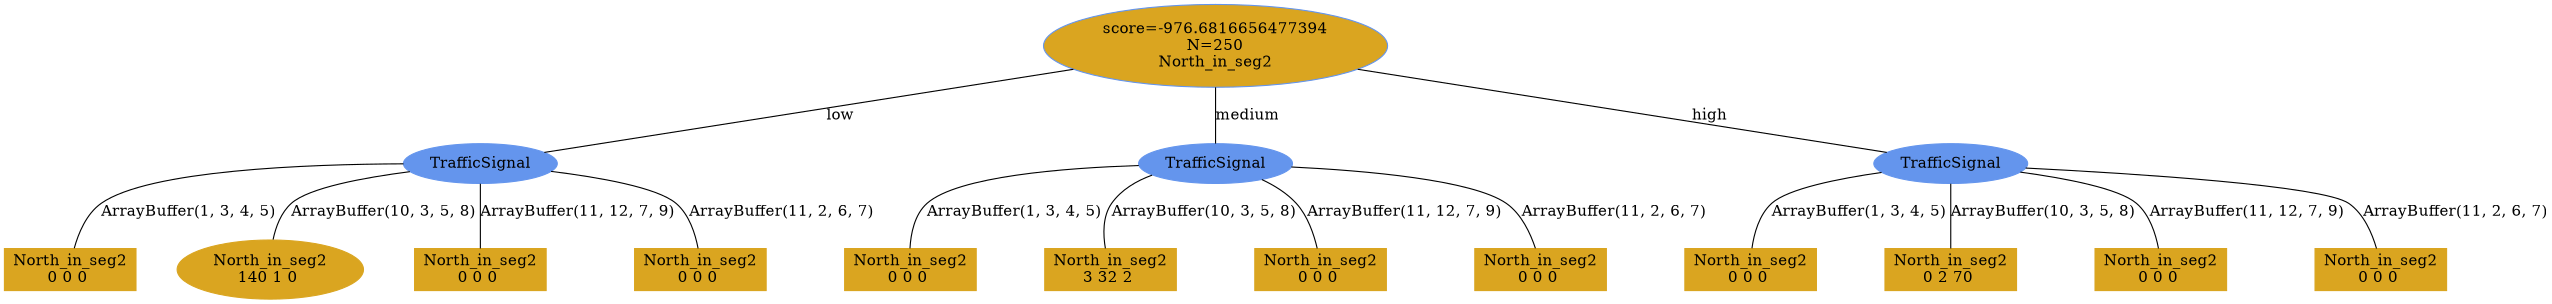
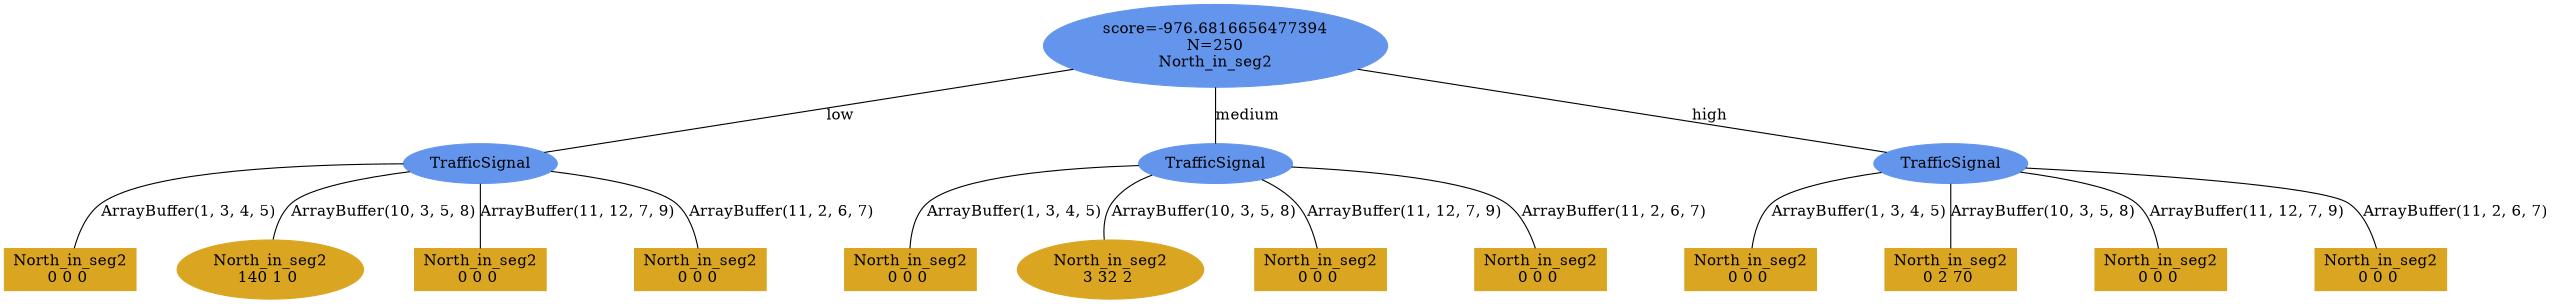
(1216, 46) -> (1216, 46)
(1111, 270) -> (1111, 270)
